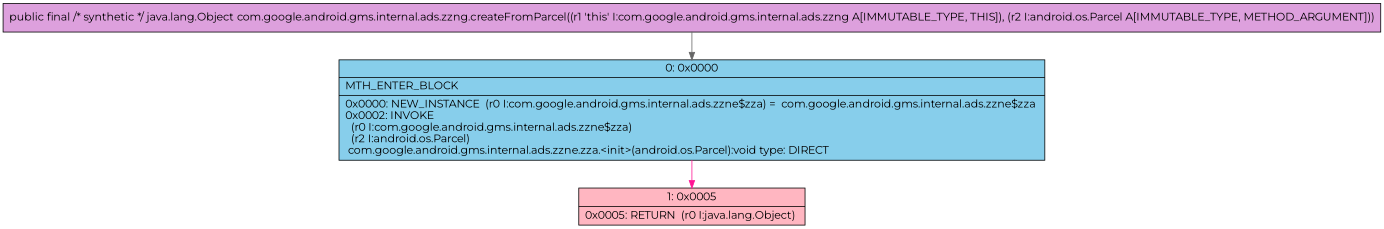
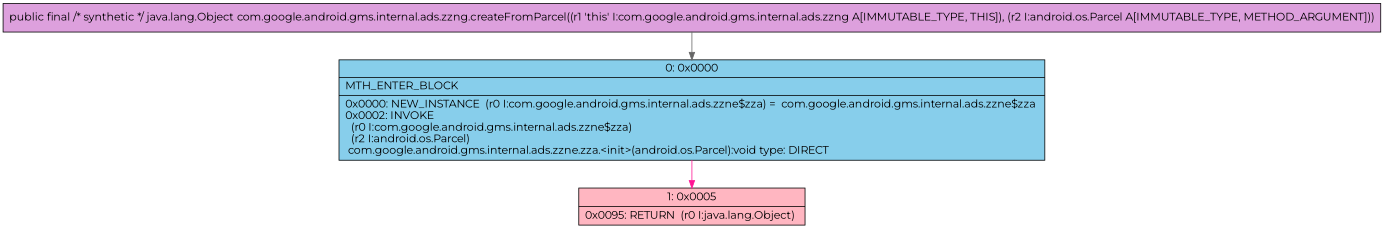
(692, 215) -> (692, 215)
